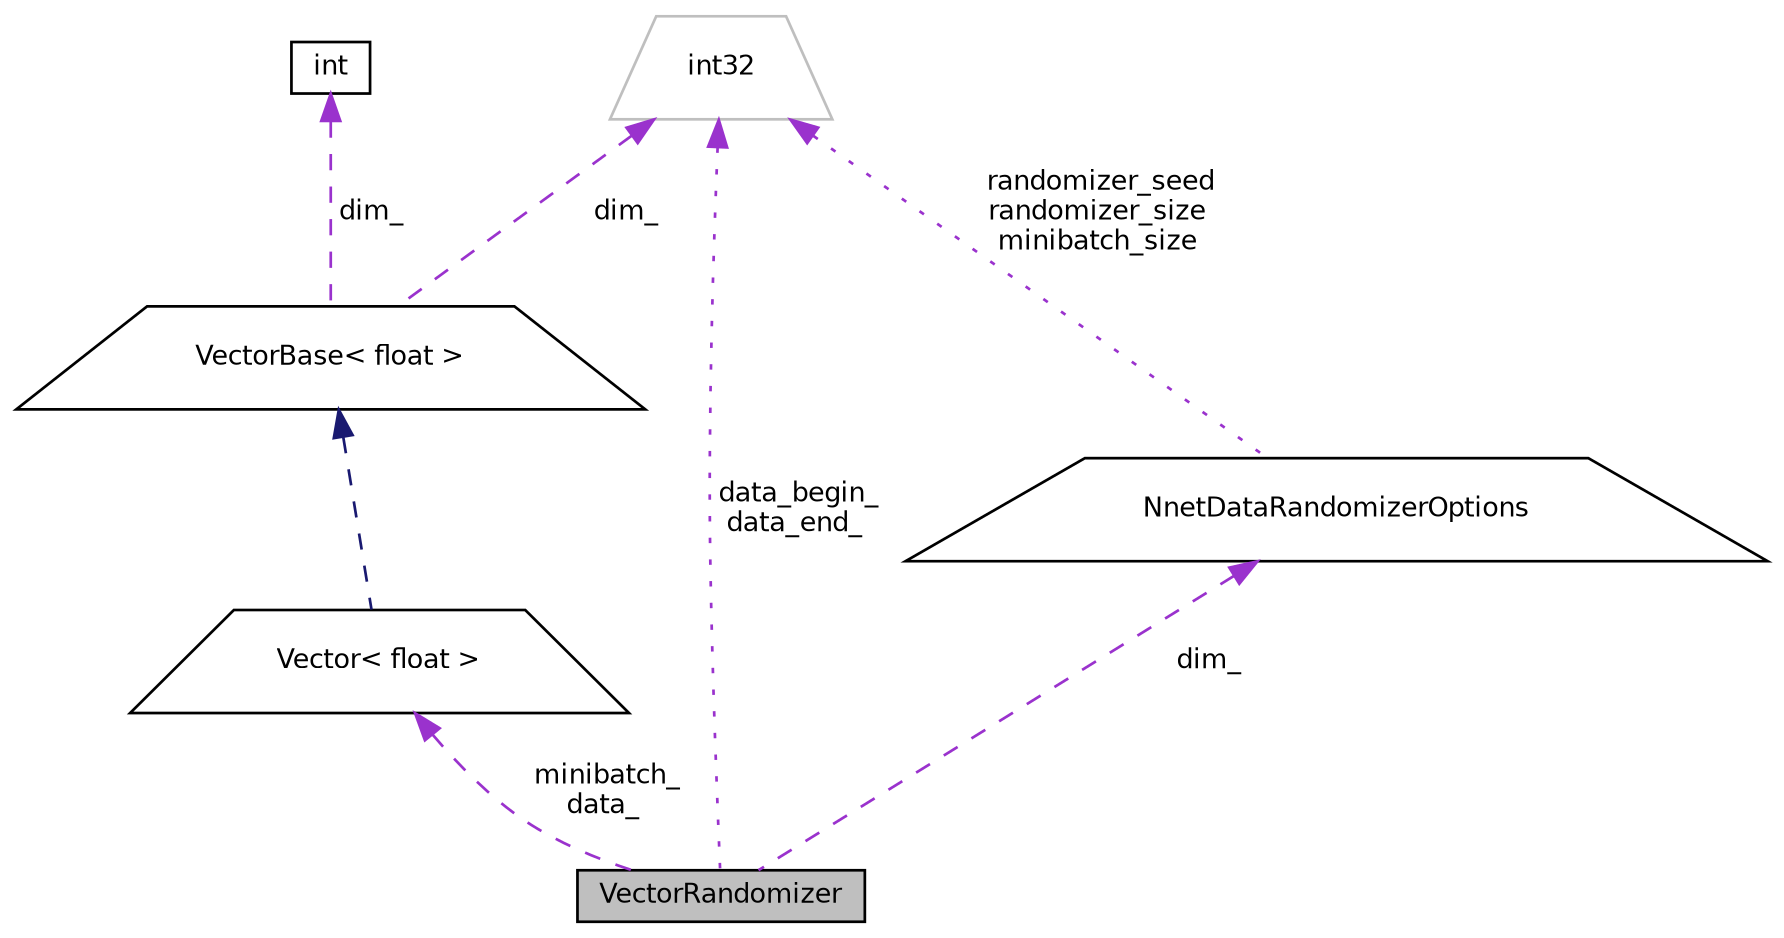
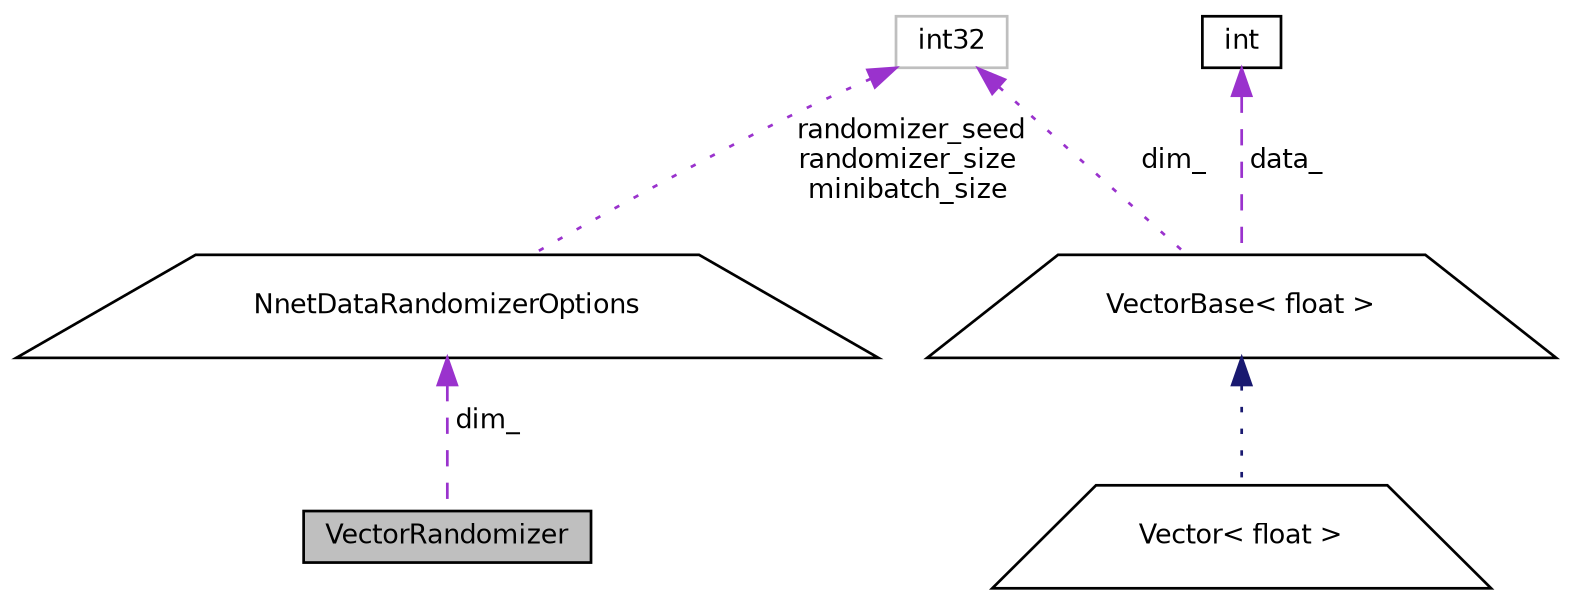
(721, 68) -> (952, 42)
(369, 213) -> (1284, 161)
(515, 221) -> (1093, 171)
(710, 509) -> none
(357, 523) -> (1242, 435)
(521, 818) -> none
